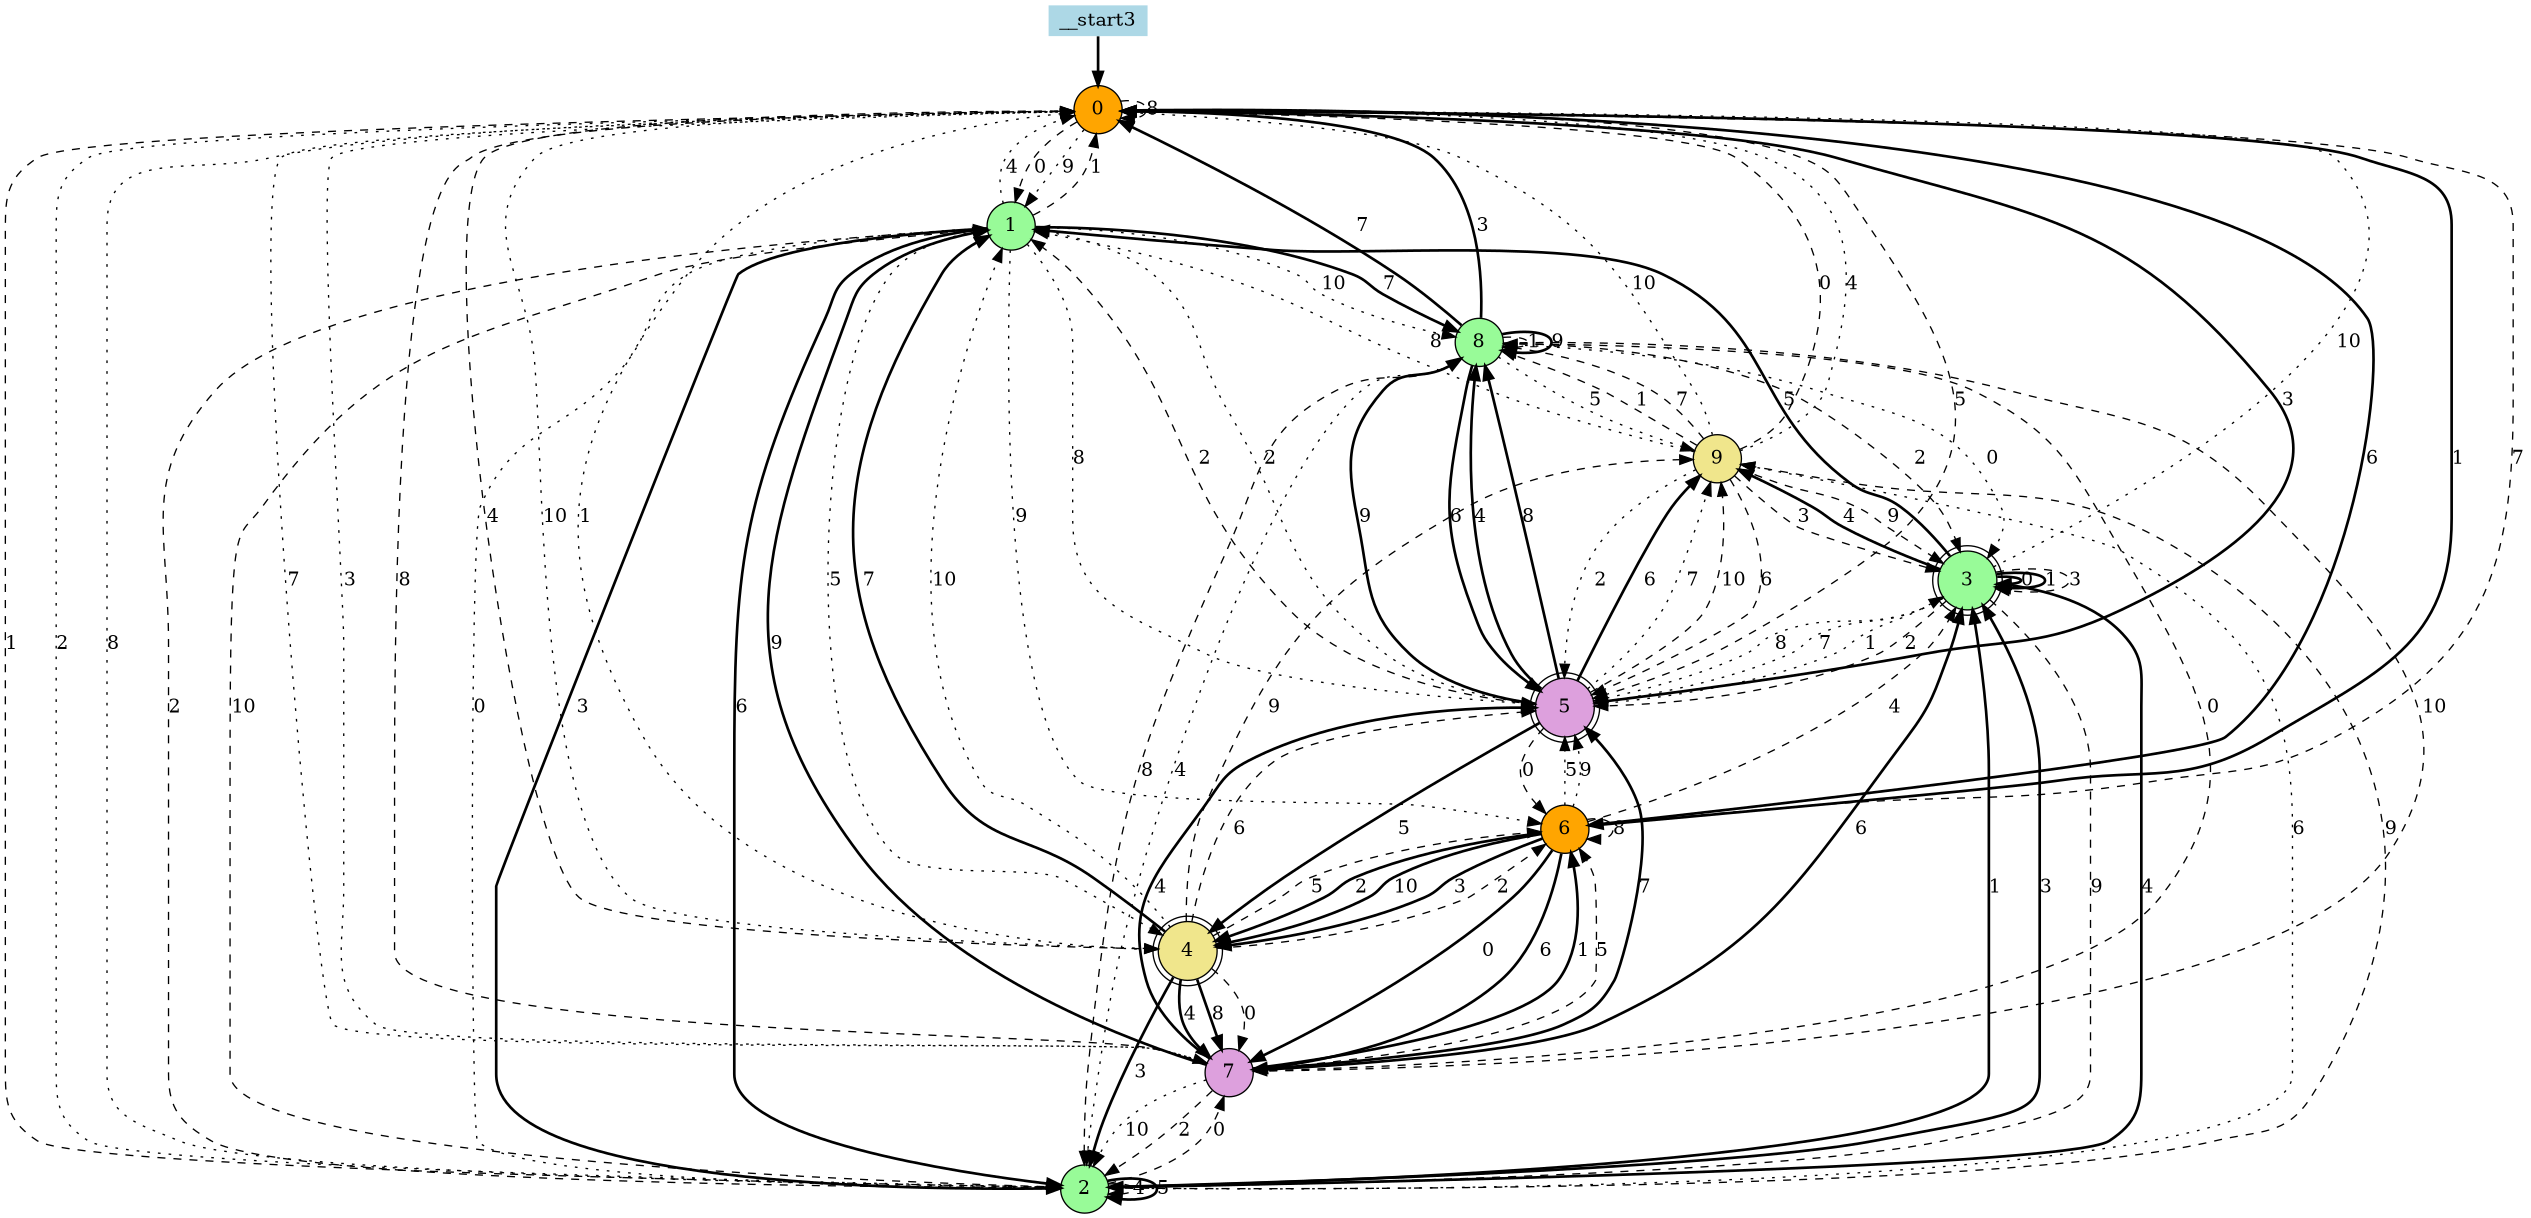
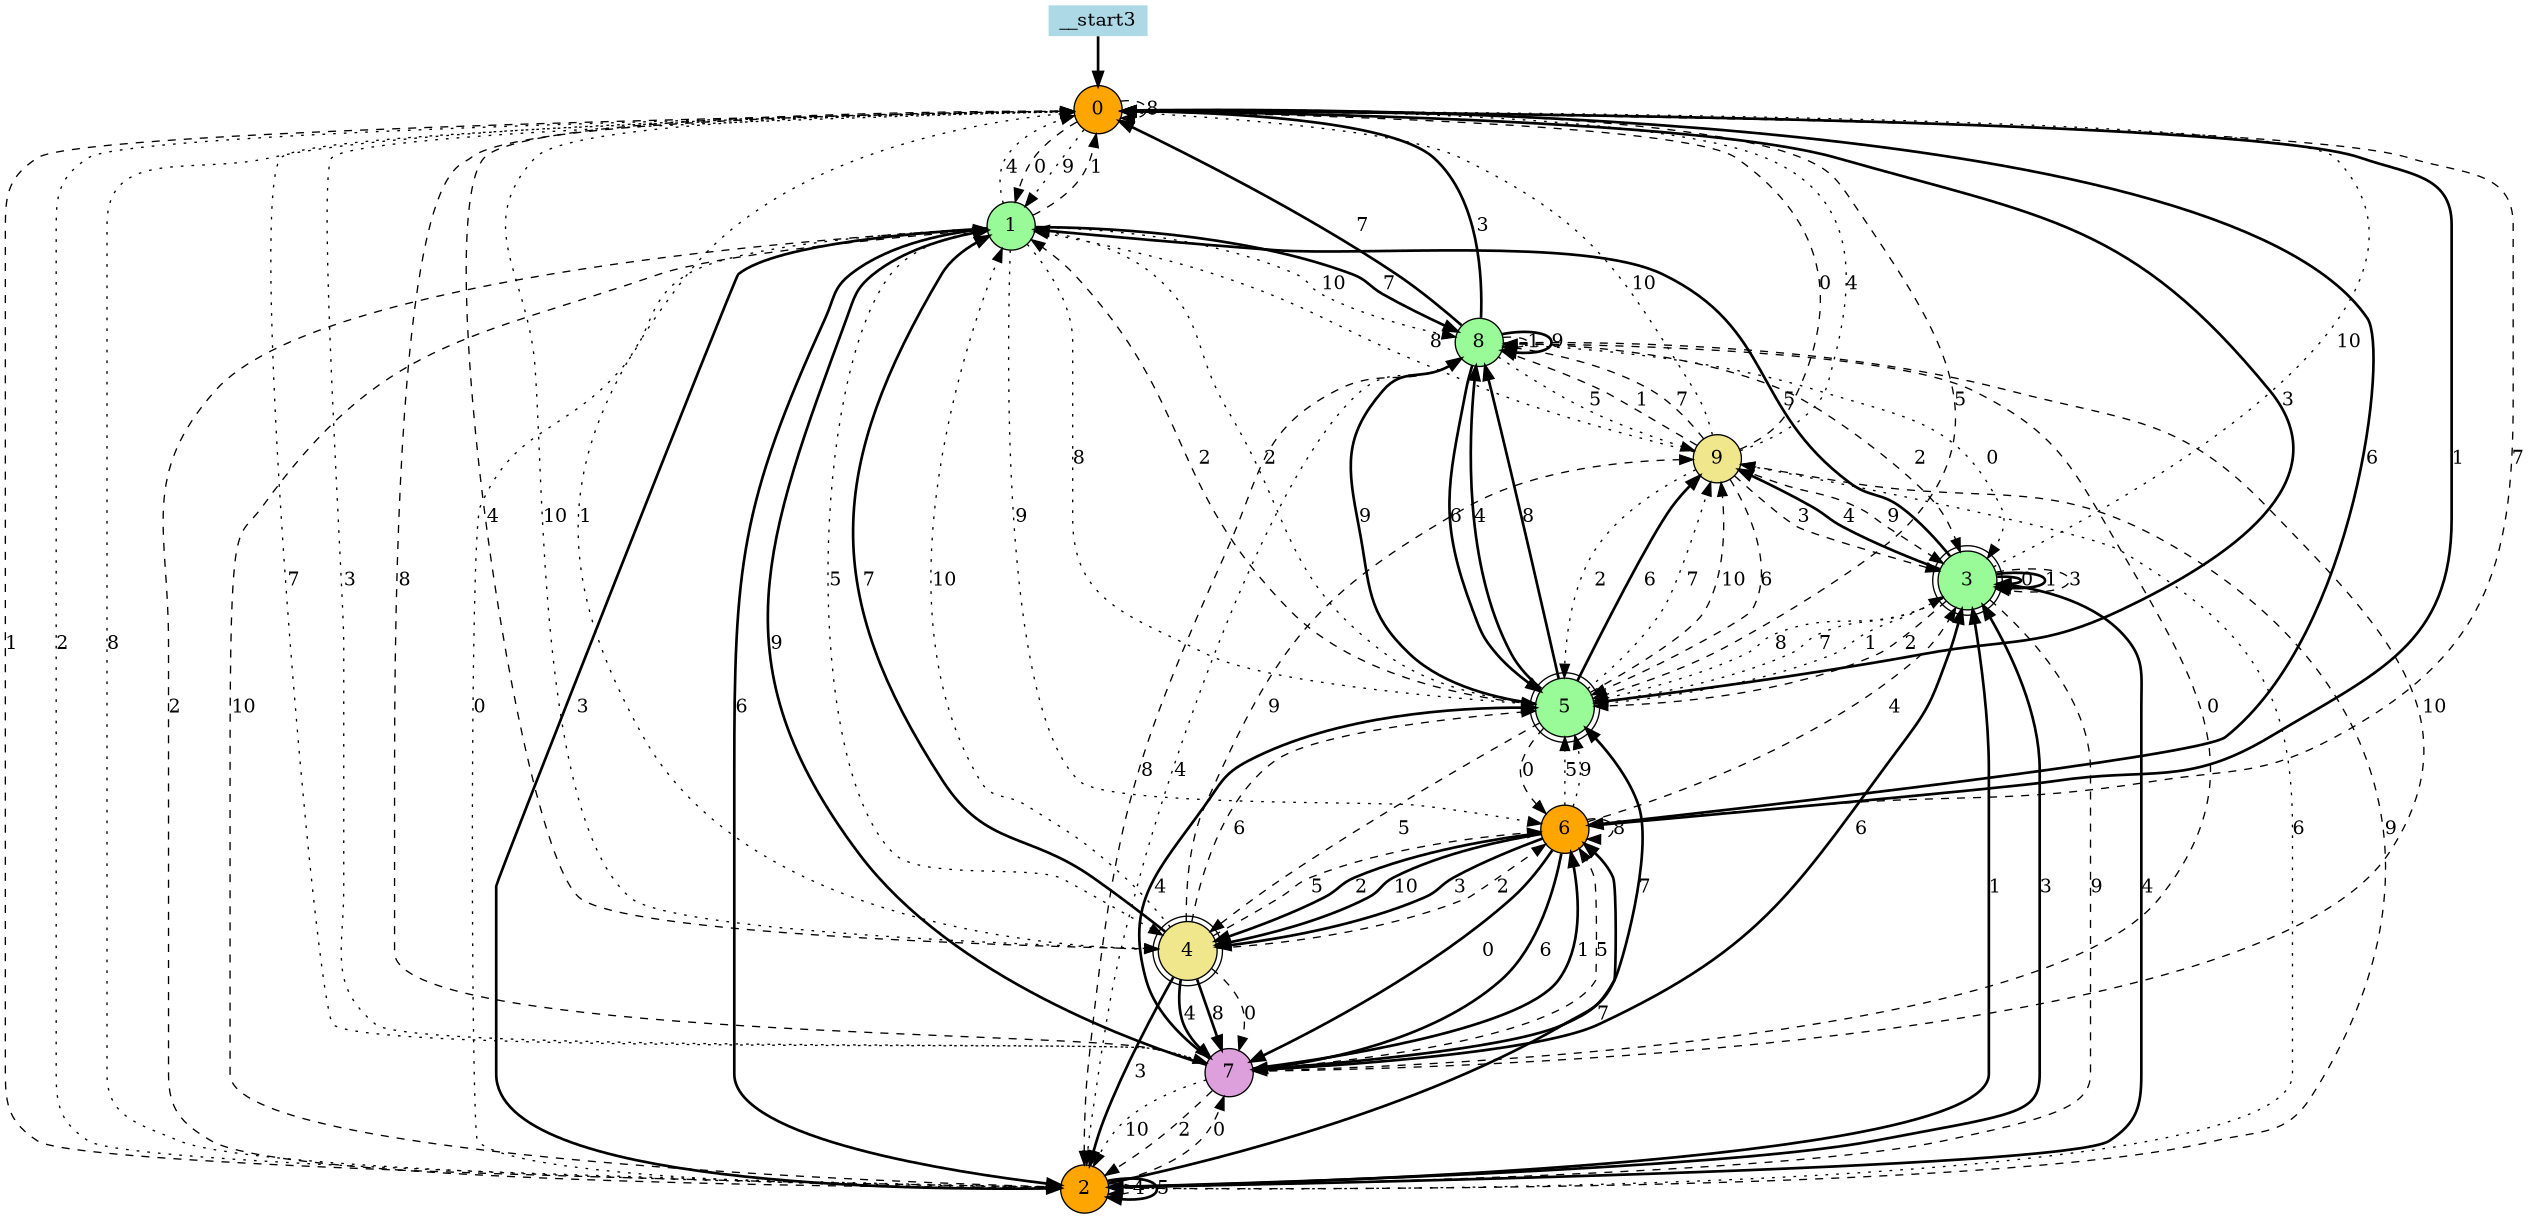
(1565, 708) -> (1565, 708)
(1377, 818) -> (1377, 818)
none -> (1437, 1086)
(1085, 1189) -> (1085, 1189)
